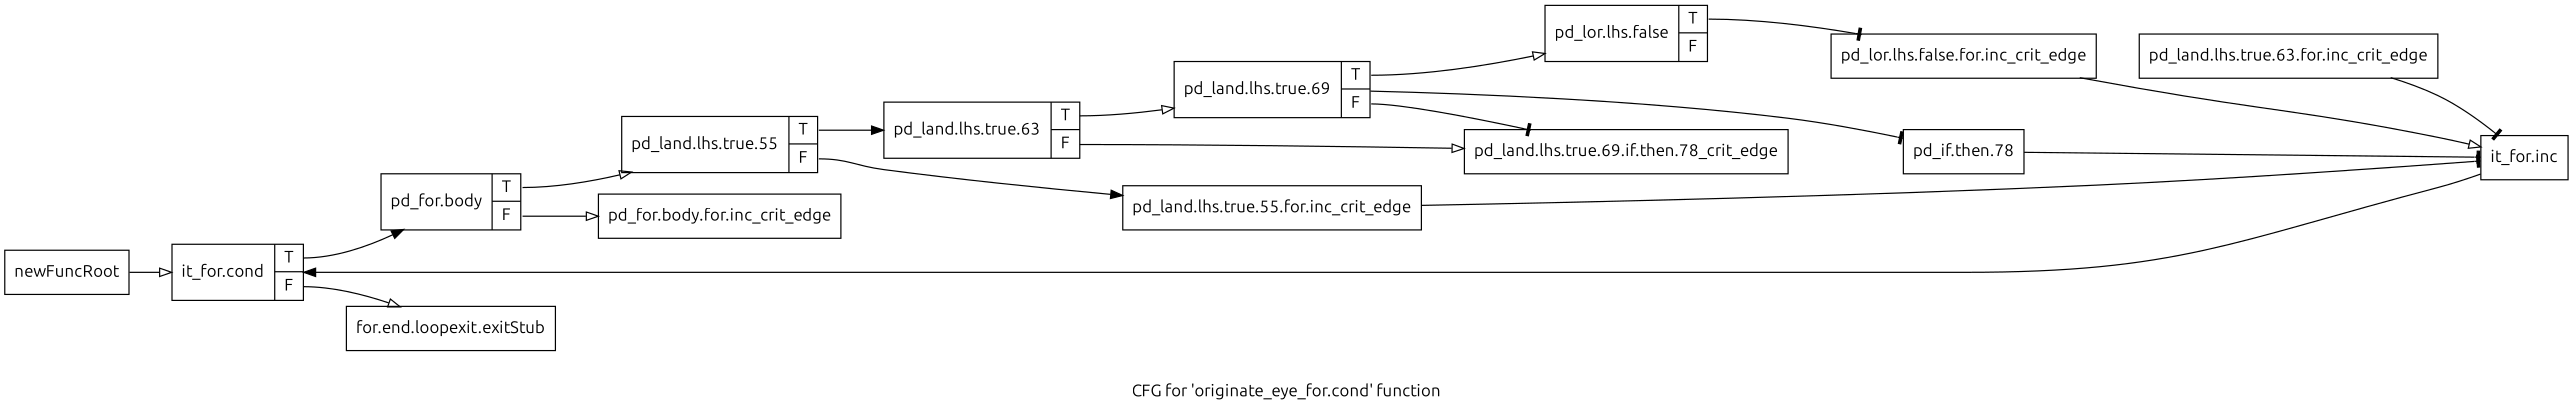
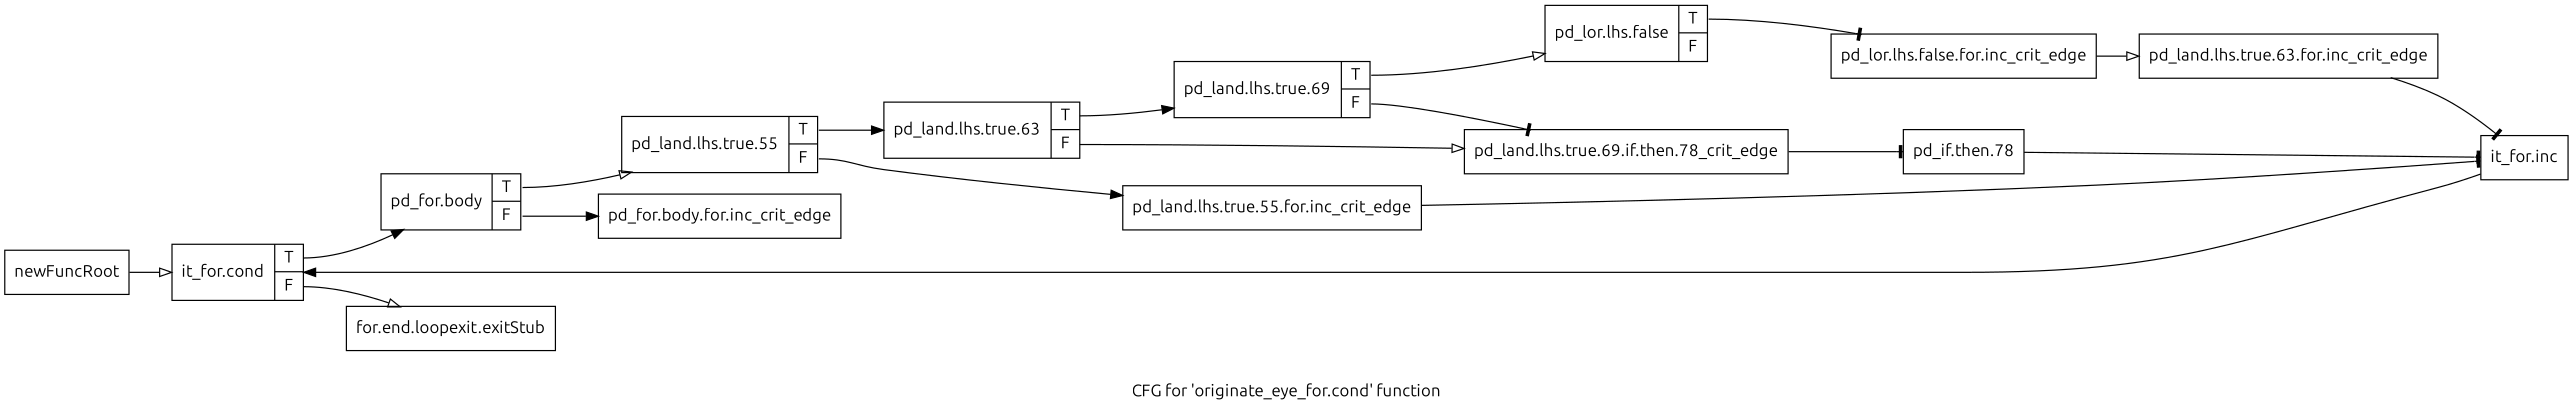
(1635, 104) -> (1843, 152)
(2275, 110) -> (2111, 56)
(1121, 114) -> (1121, 114)
(554, 216) -> (554, 216)
